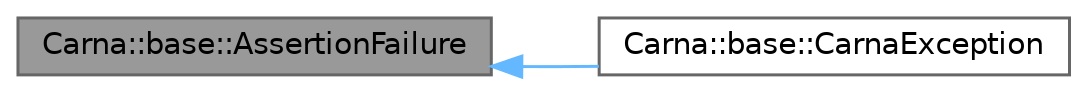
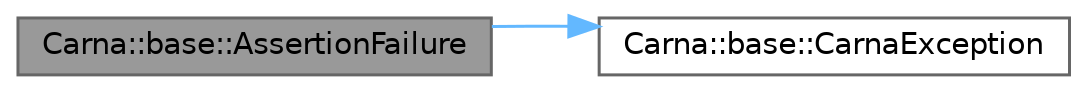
(560, 67) -> (530, 26)
